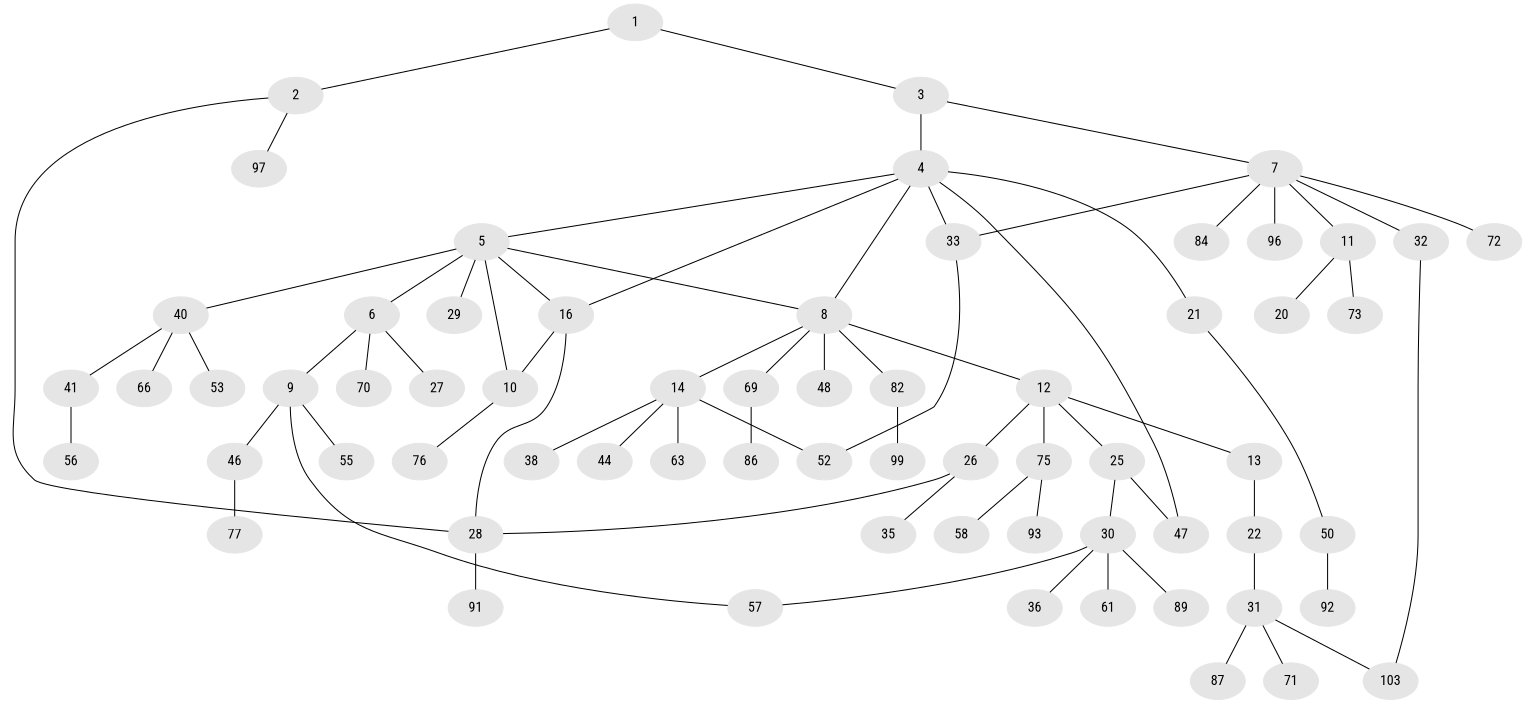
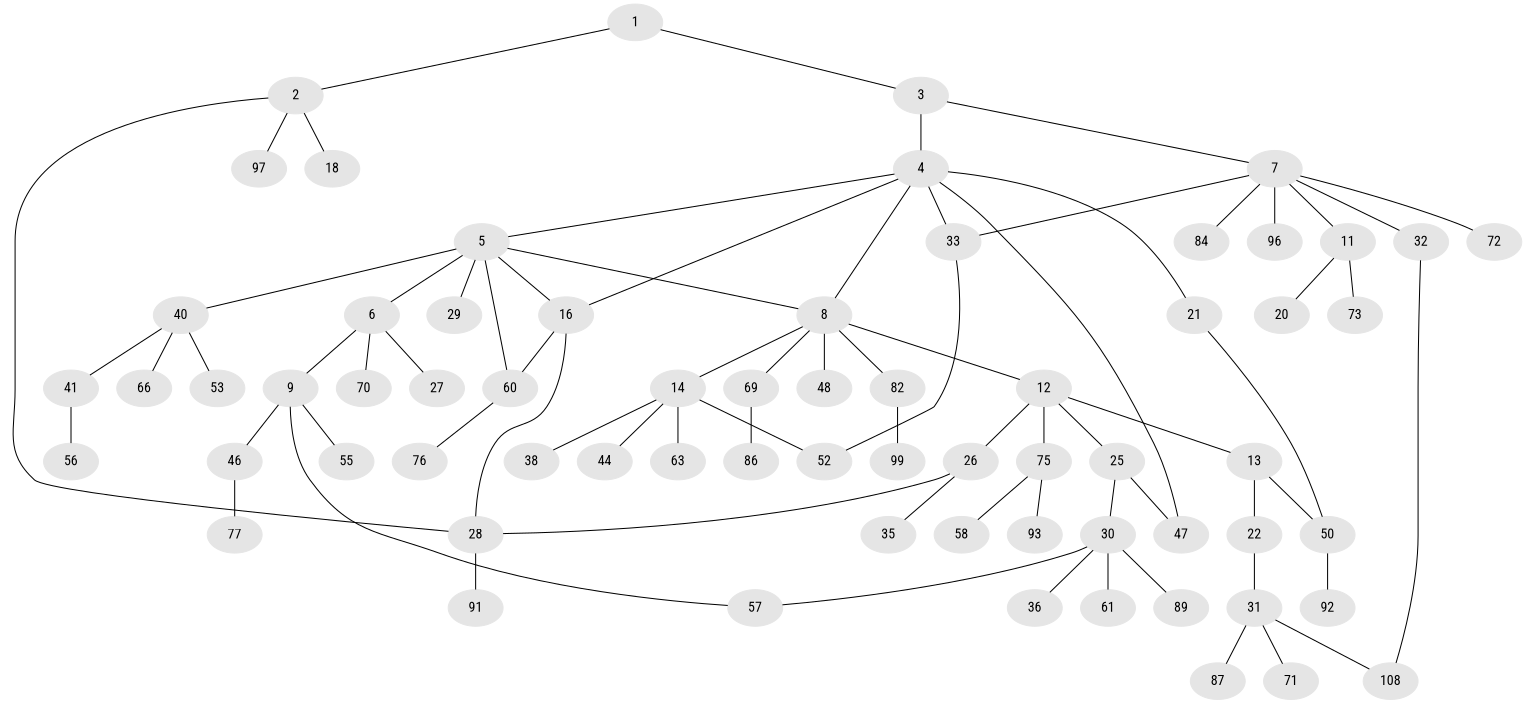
none -> (332, 169)
(510, 388) -> (510, 388)
none -> (1291, 498)
(1391, 681) -> (1391, 681)
